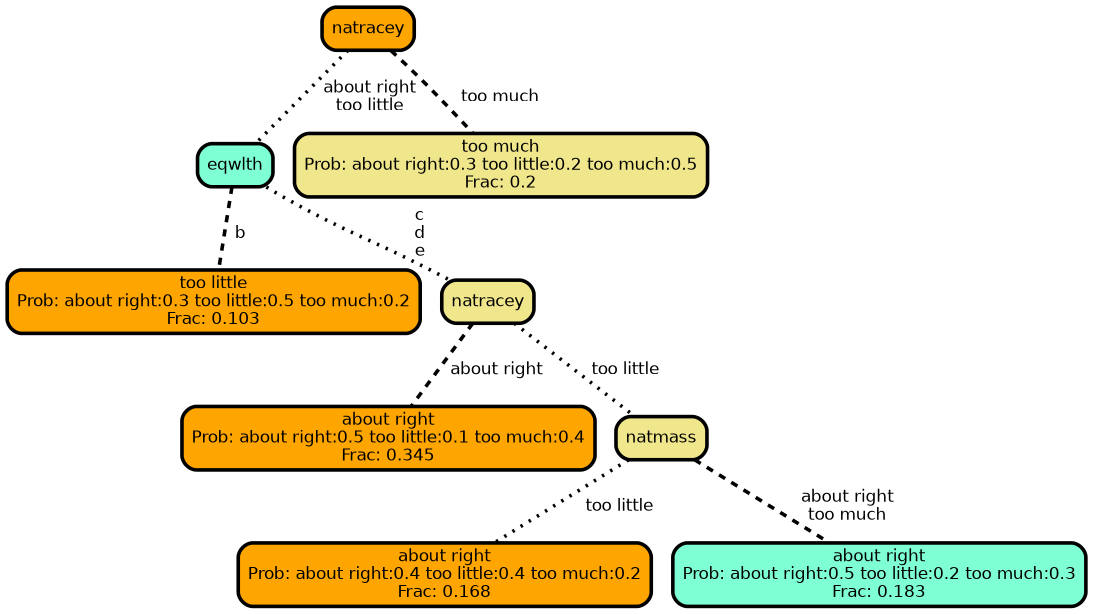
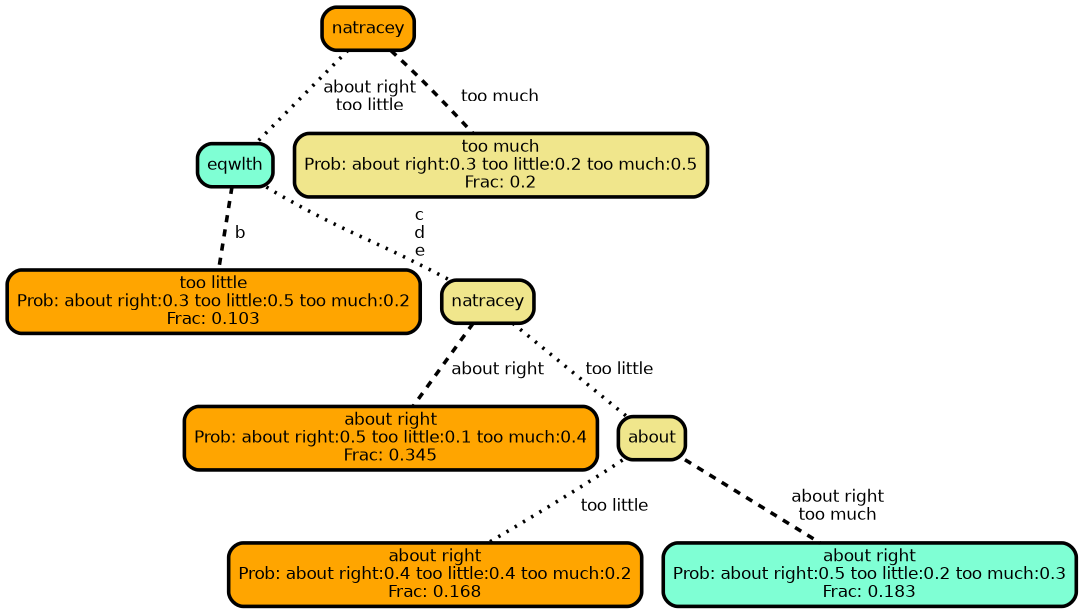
(661, 438) -> (652, 438)
